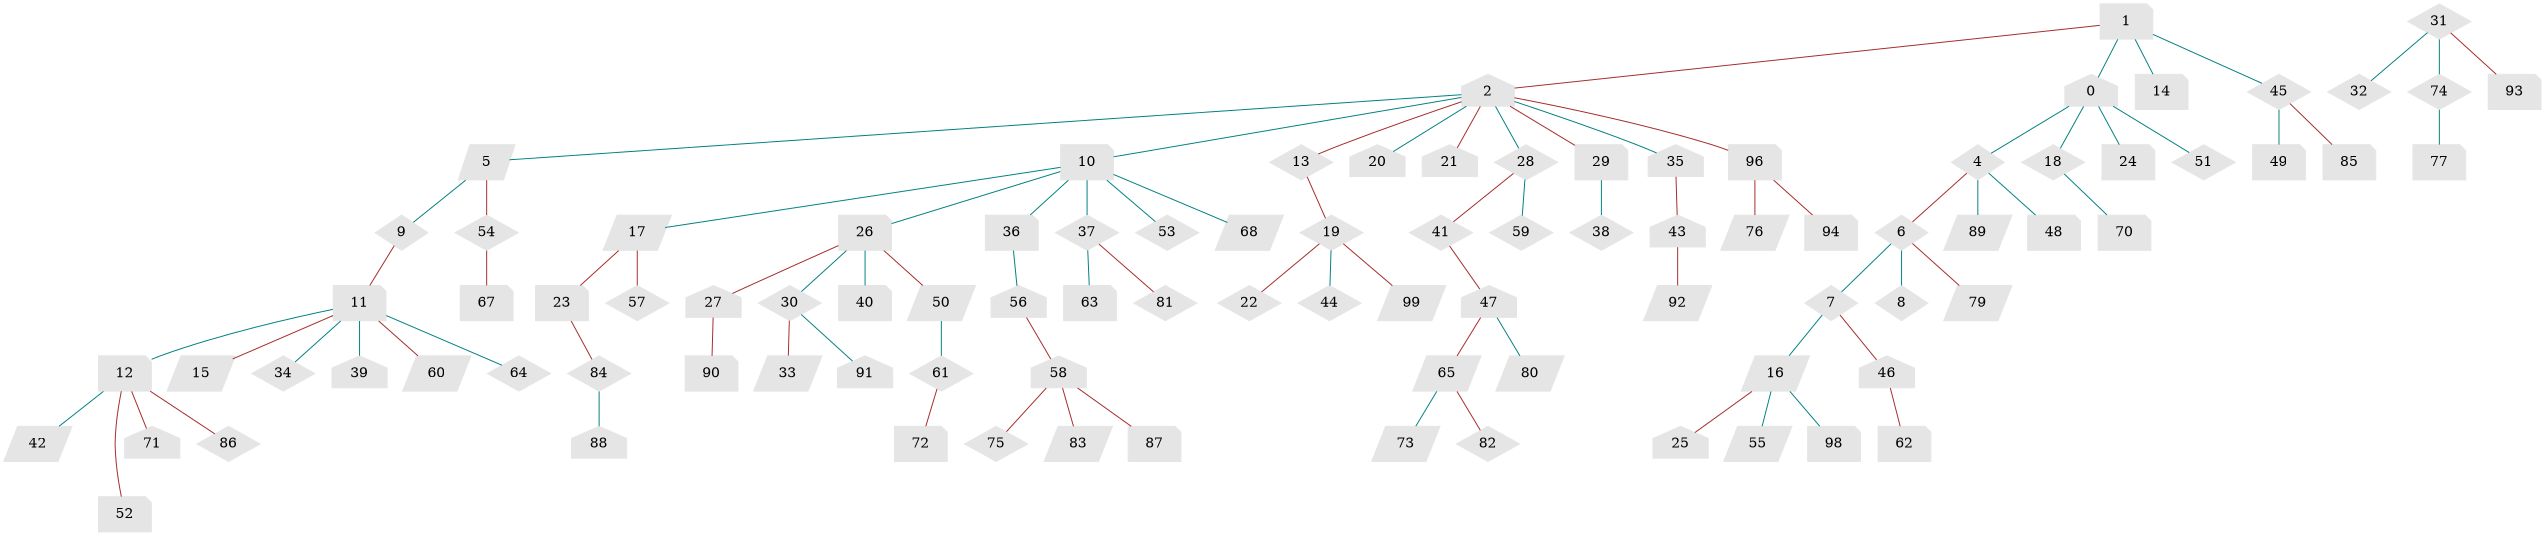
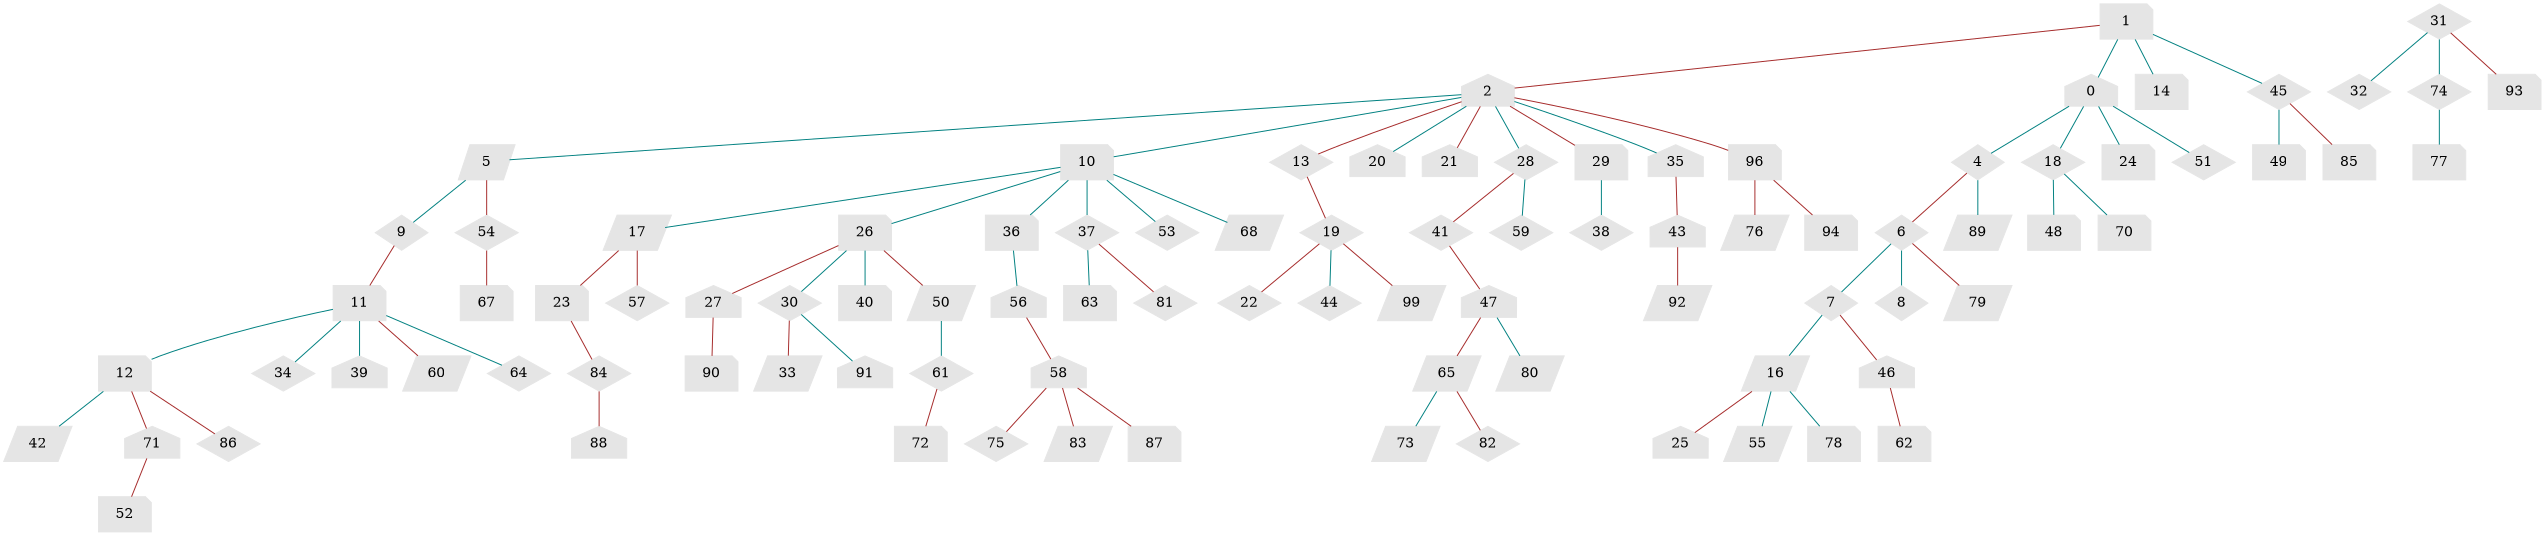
(2012, 194) -> (2054, 197)
(201, 374) -> none
(599, 409) -> (599, 409)
(115, 444) -> (139, 478)
(1834, 444) -> (1834, 444)
